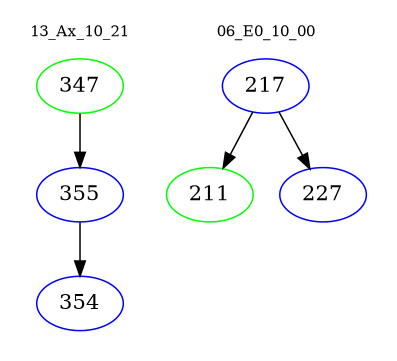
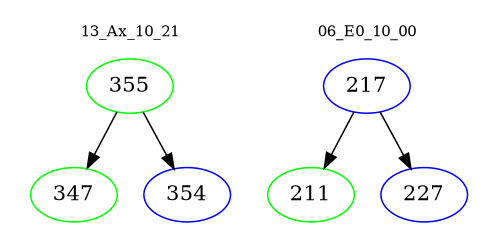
(80, 133) -> (106, 133)
(80, 195) -> (130, 86)
